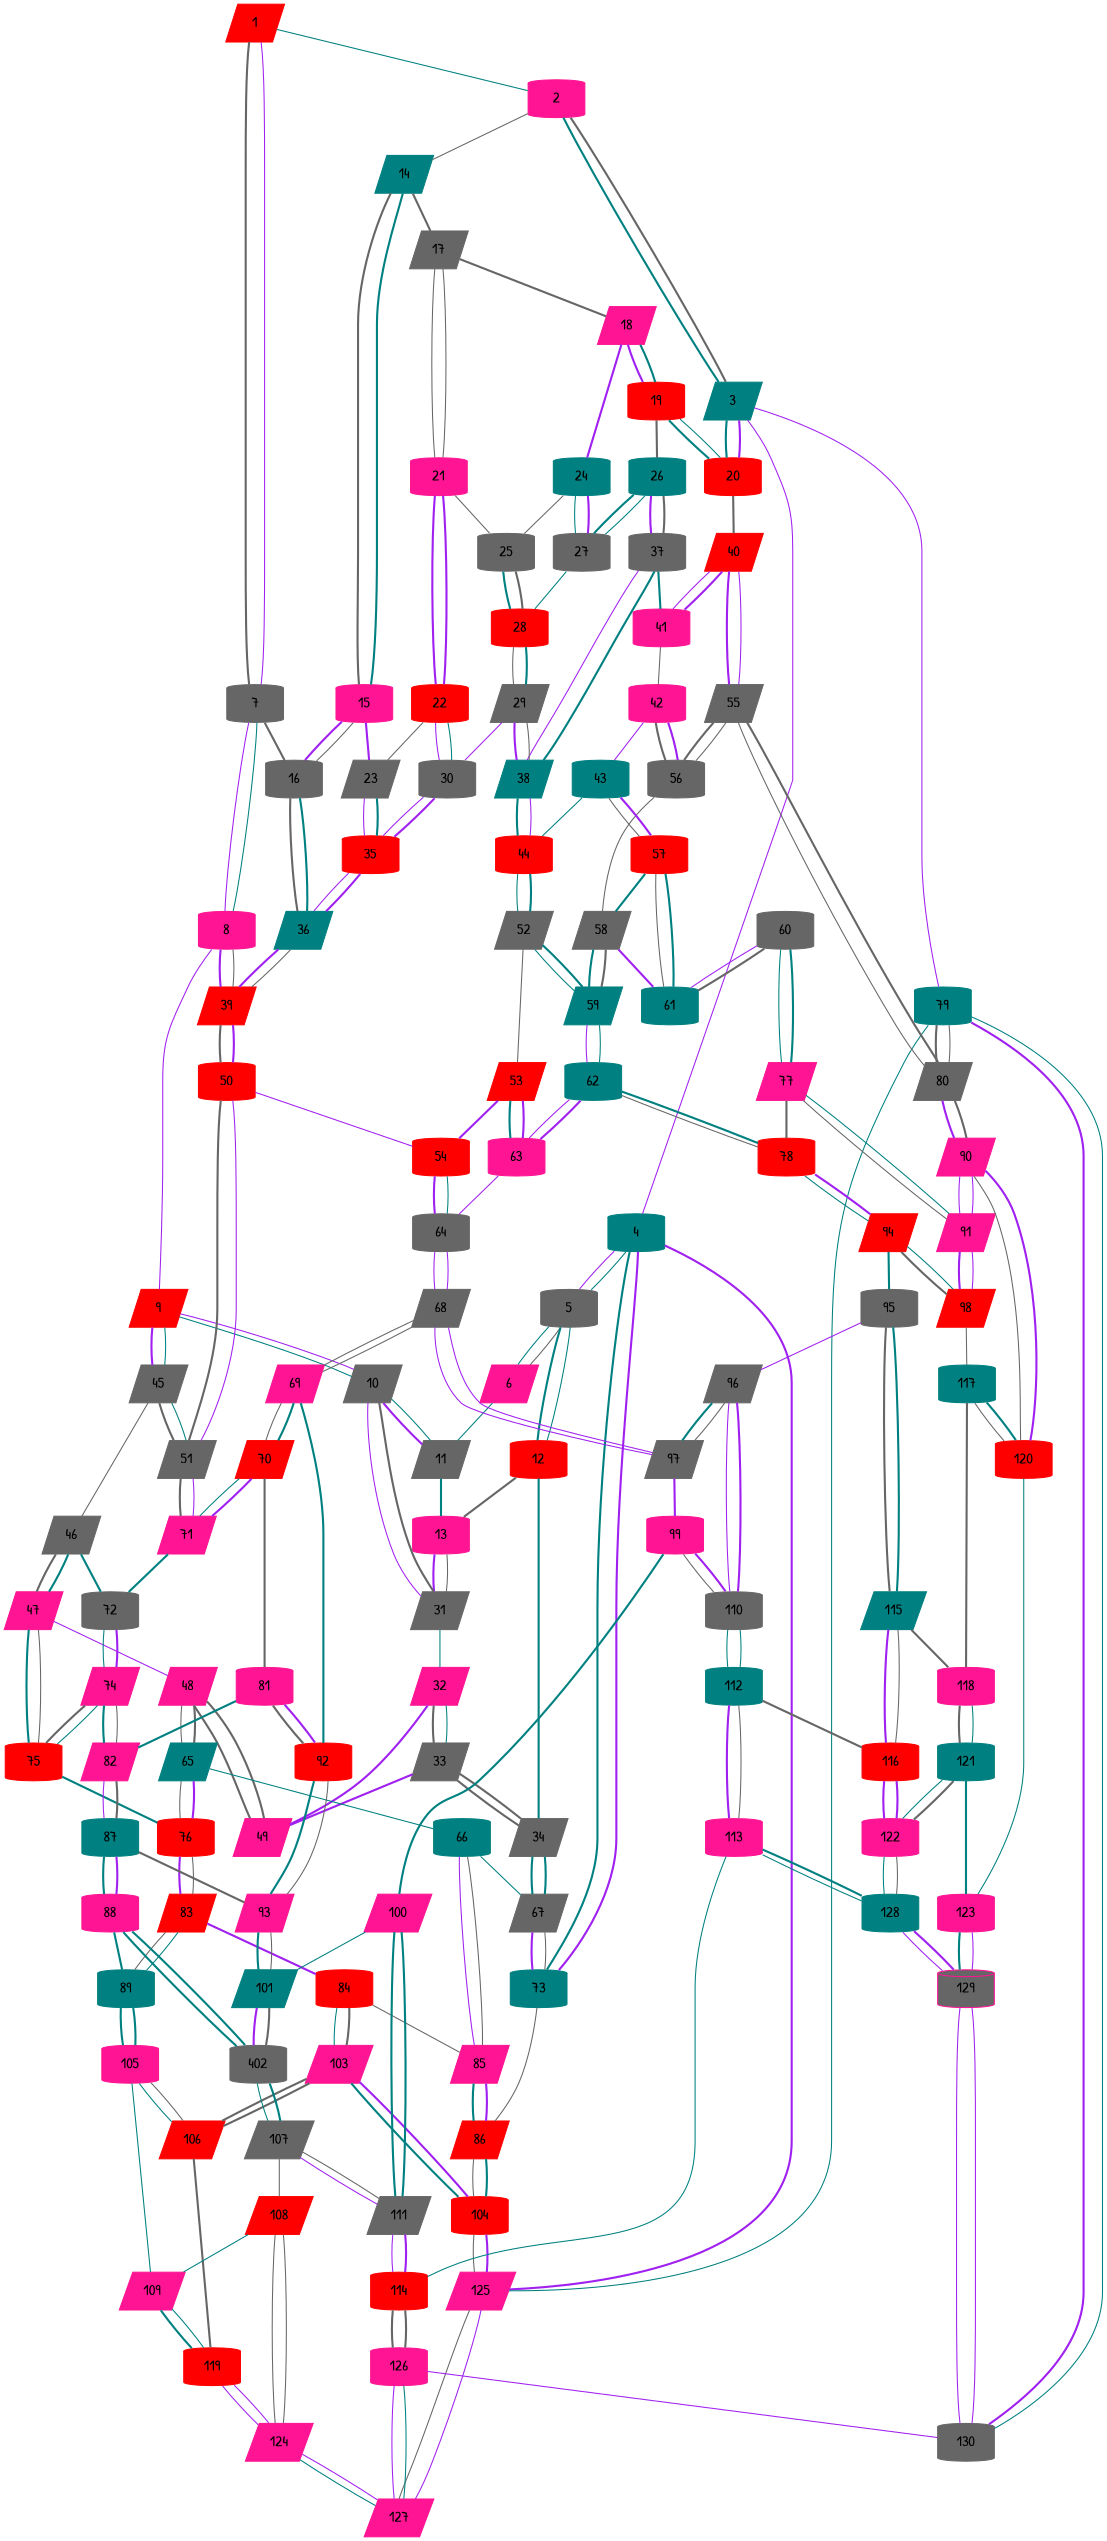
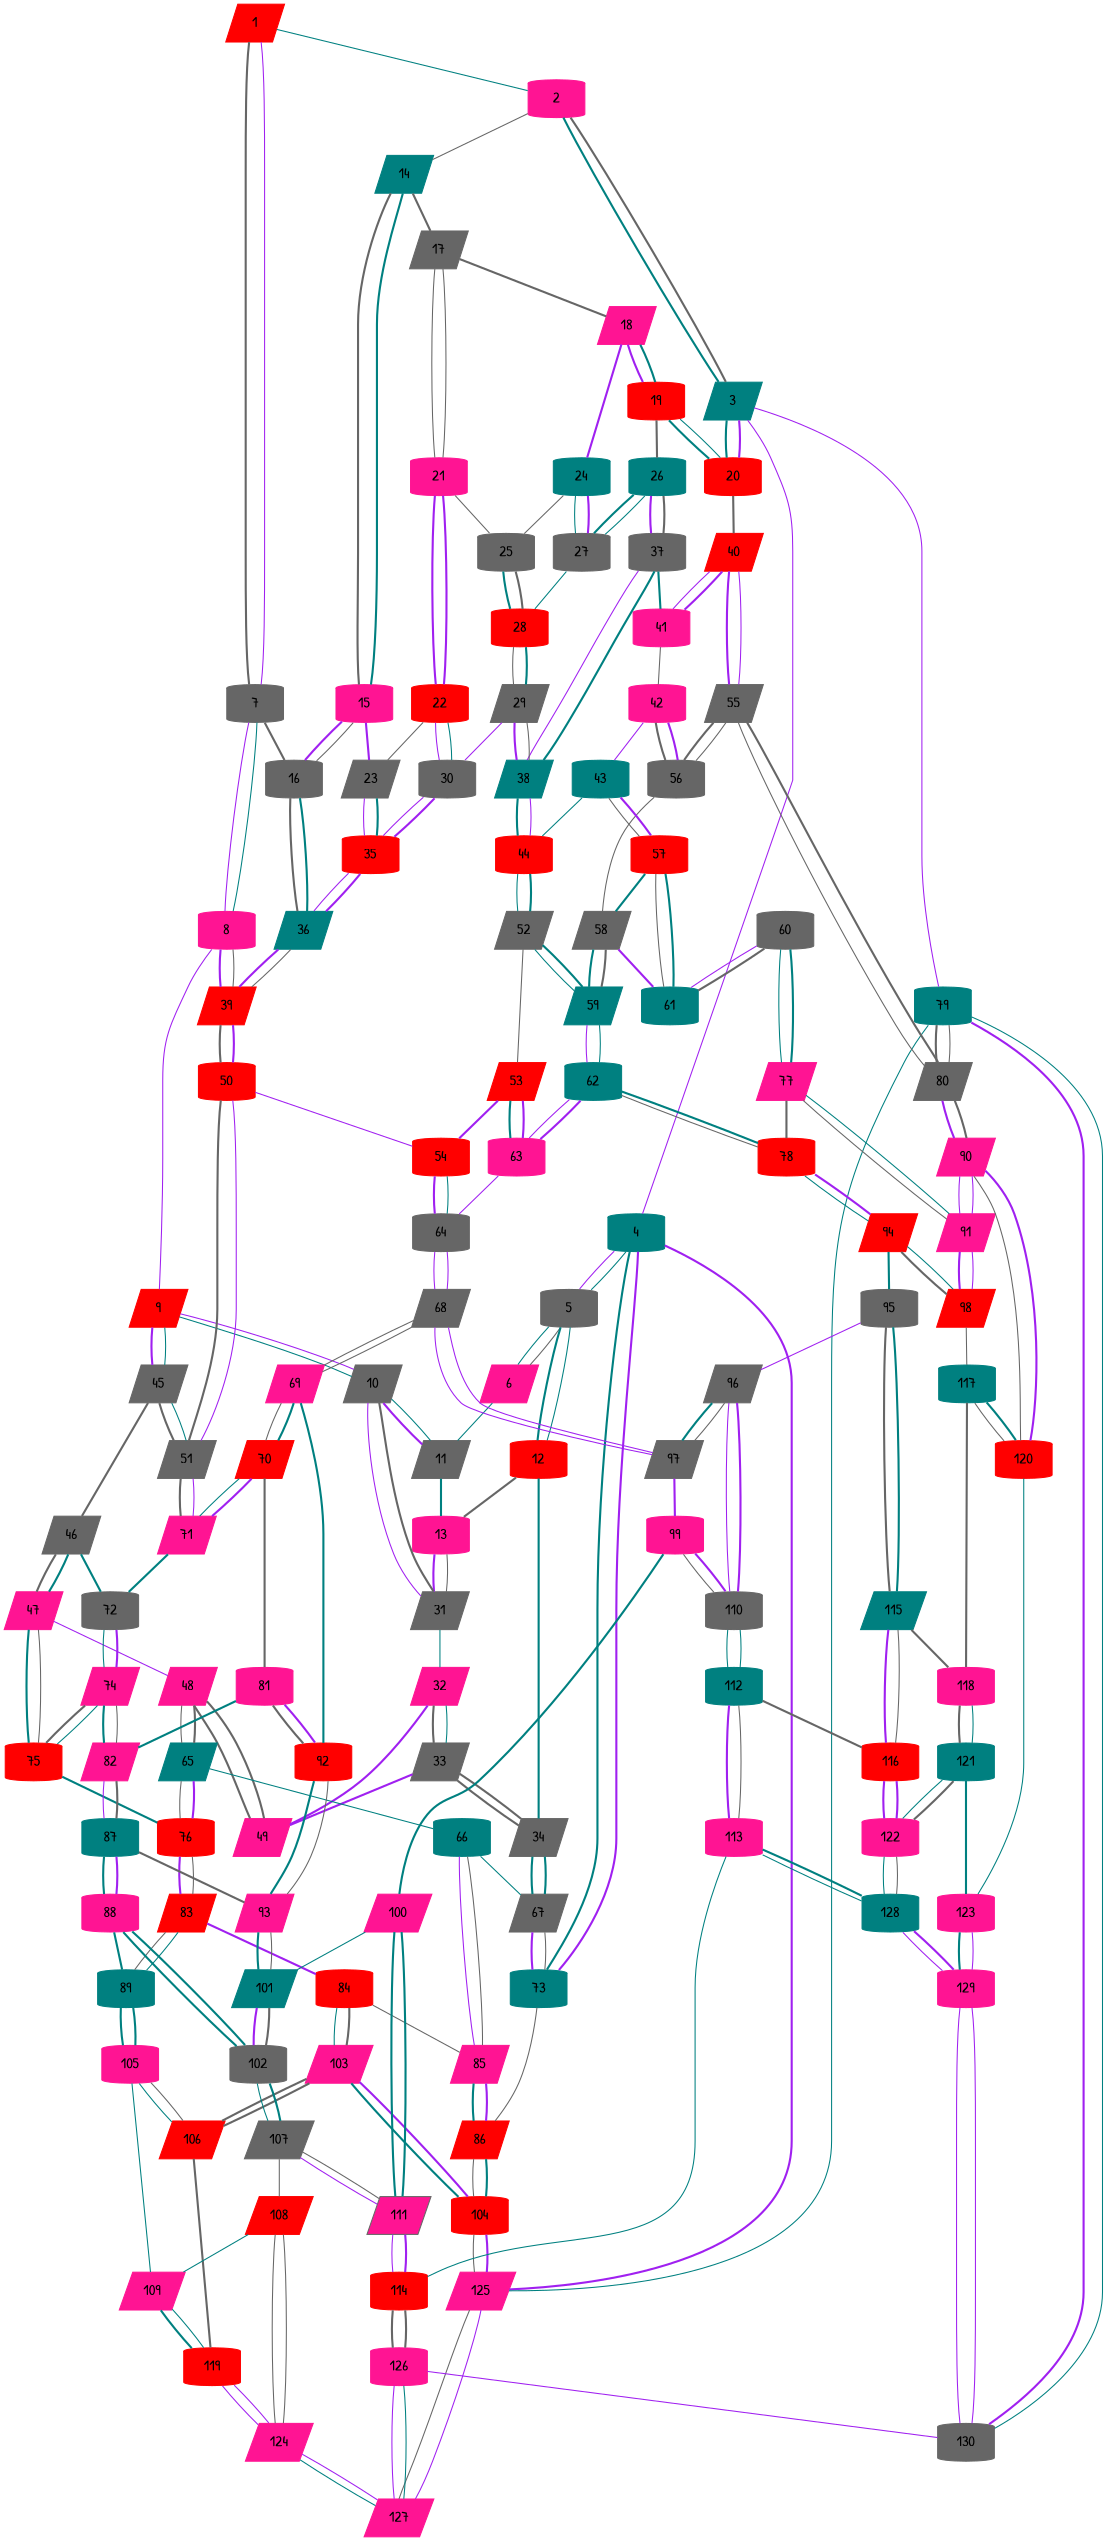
(115, 1459) -> (115, 1459)
(966, 1989) -> (966, 1989)
(258, 2064) -> (258, 2064)
(399, 2215) -> (399, 2215)
